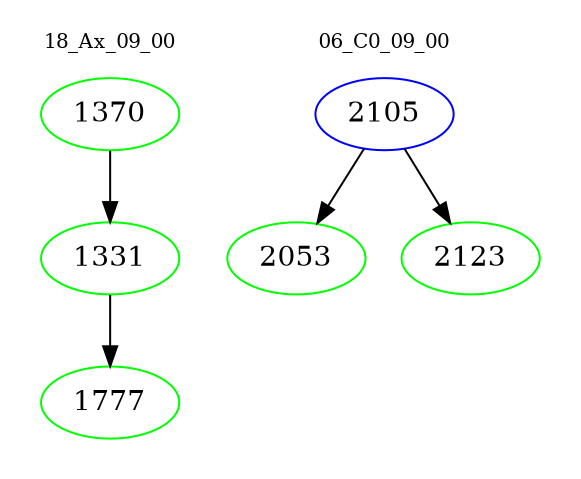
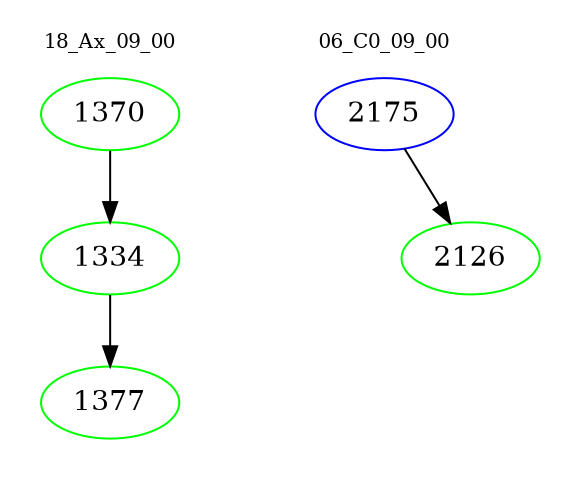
(385, 114) -> (385, 114)
(110, 258) -> (110, 258)
(296, 258) -> none
(471, 258) -> (471, 258)
(110, 403) -> (110, 403)
